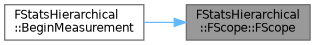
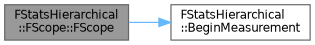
(159, 22) -> (144, 22)
